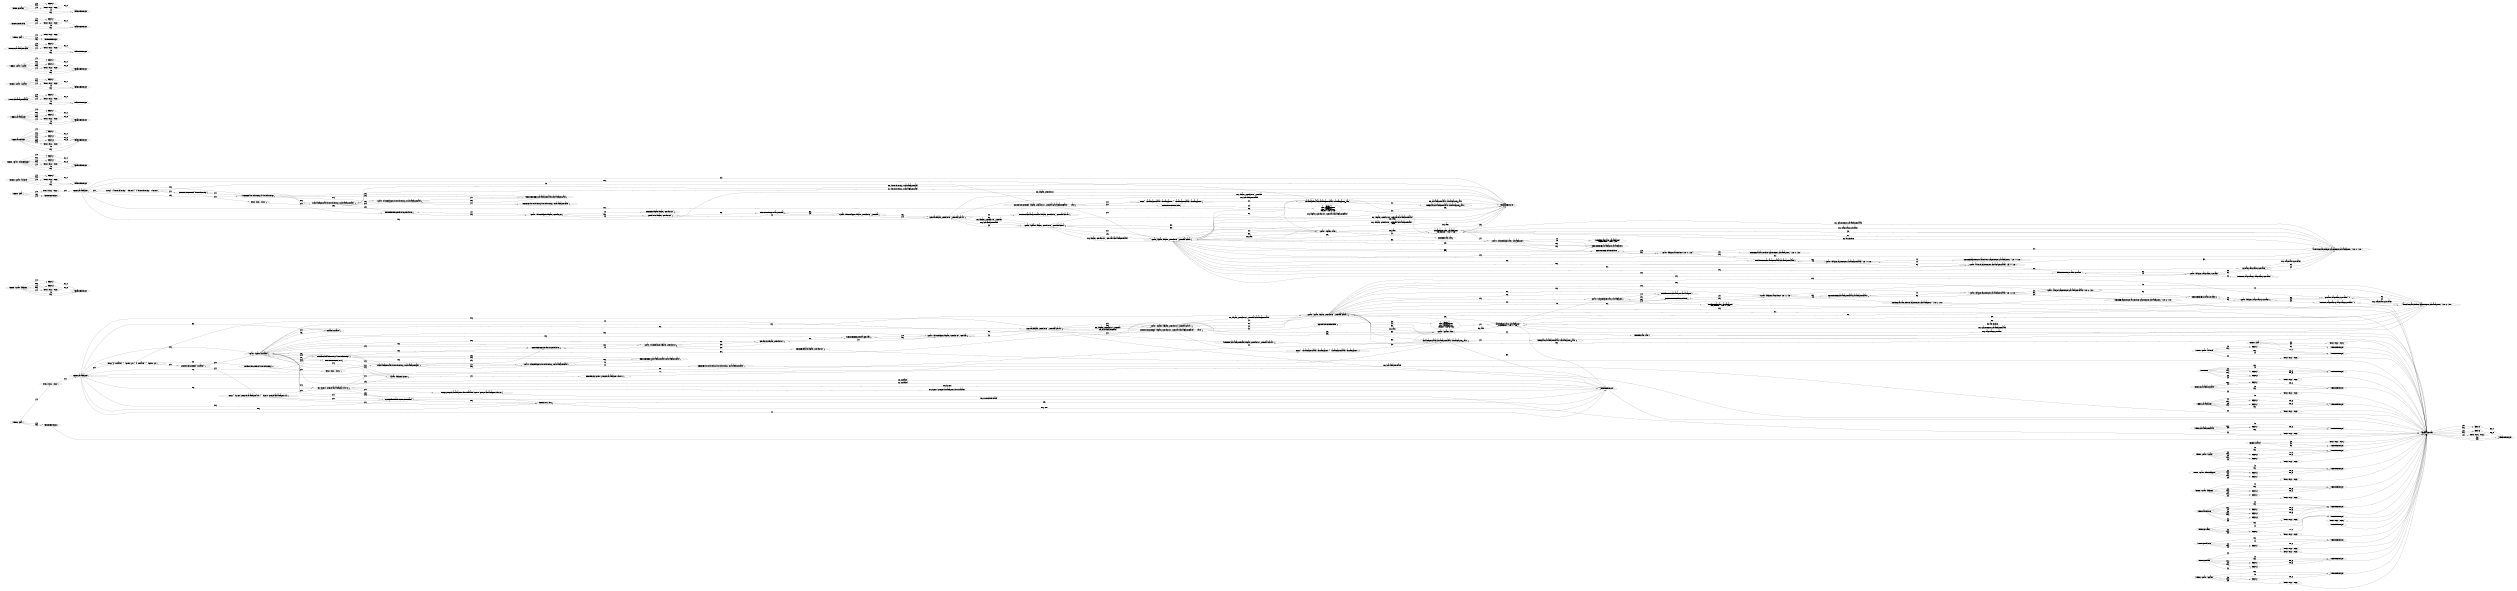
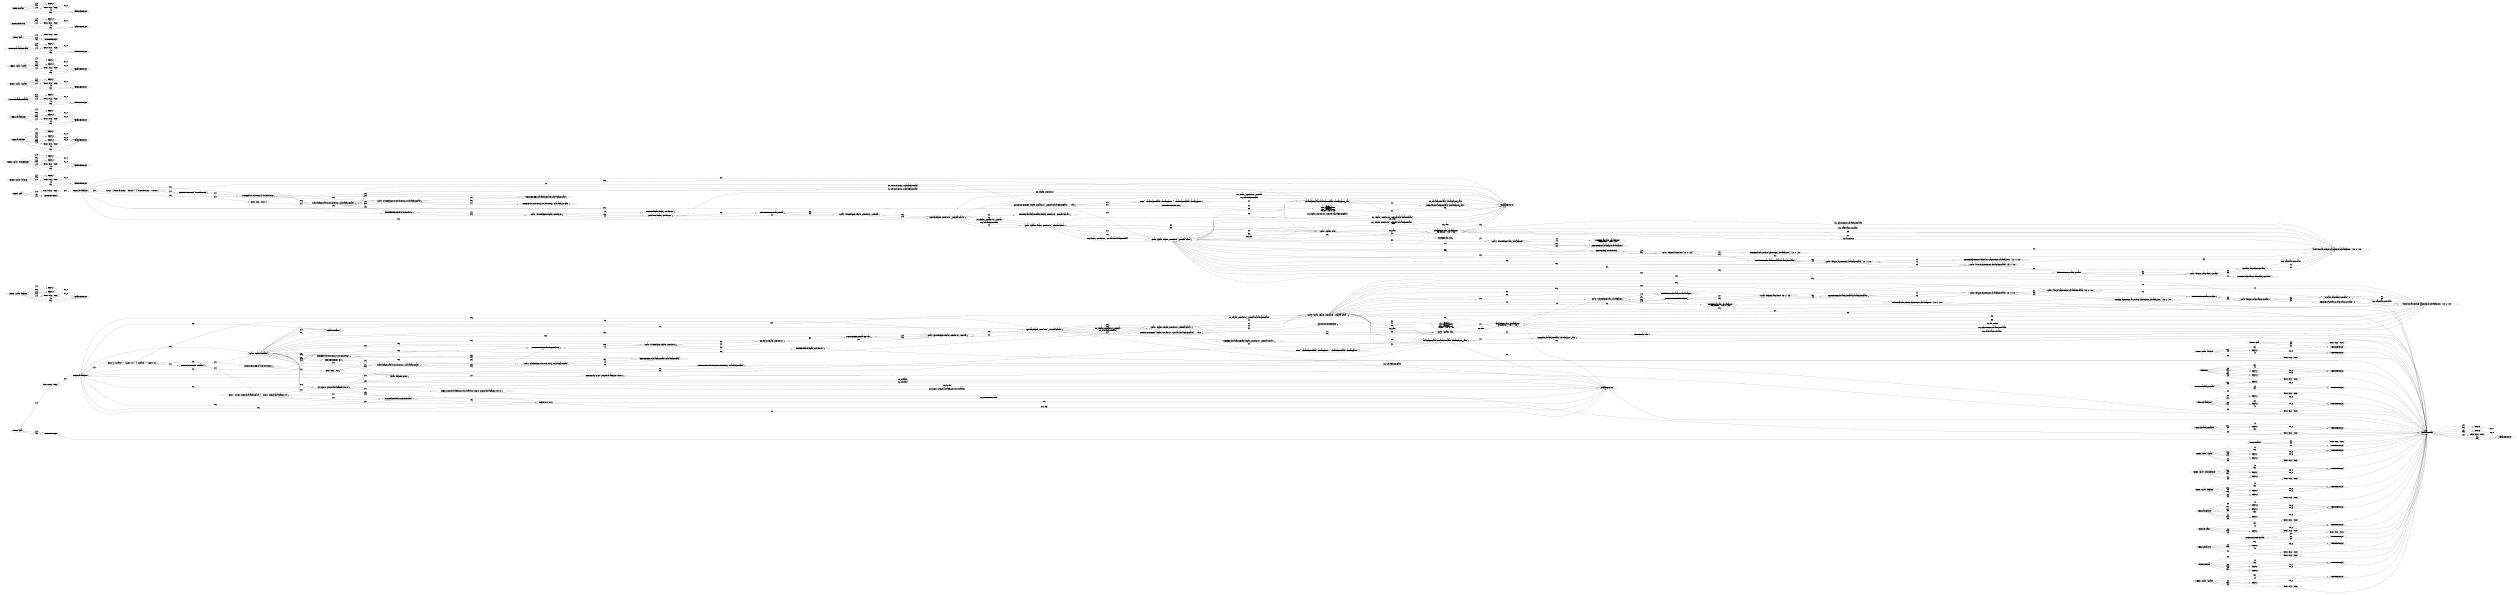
none -> (2255, 538)
